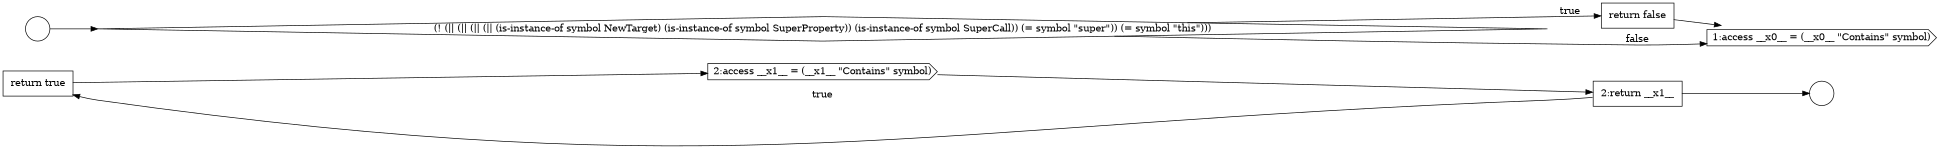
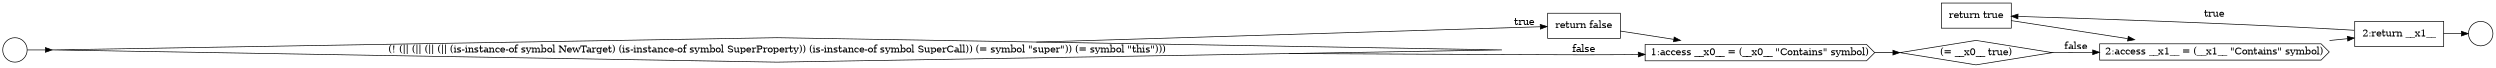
none -> (1976, 53)
